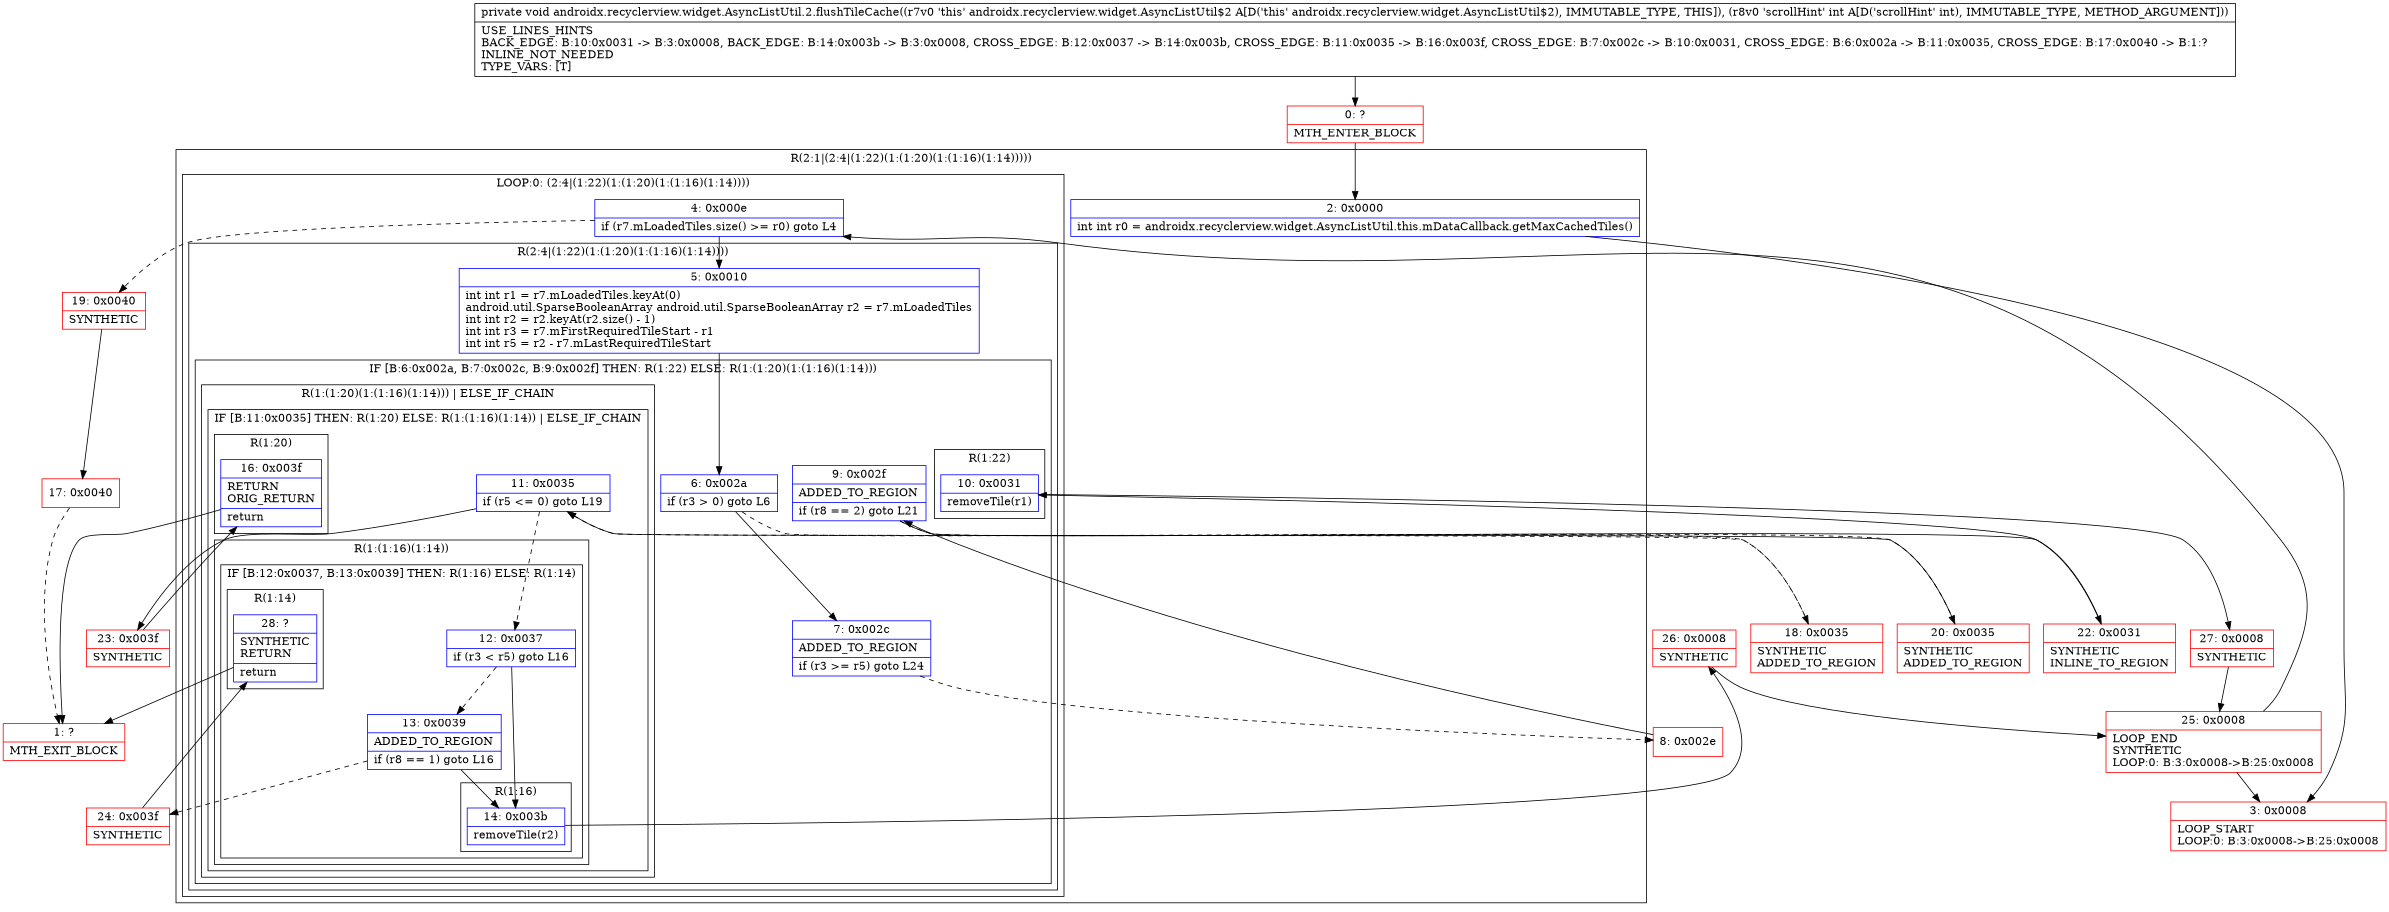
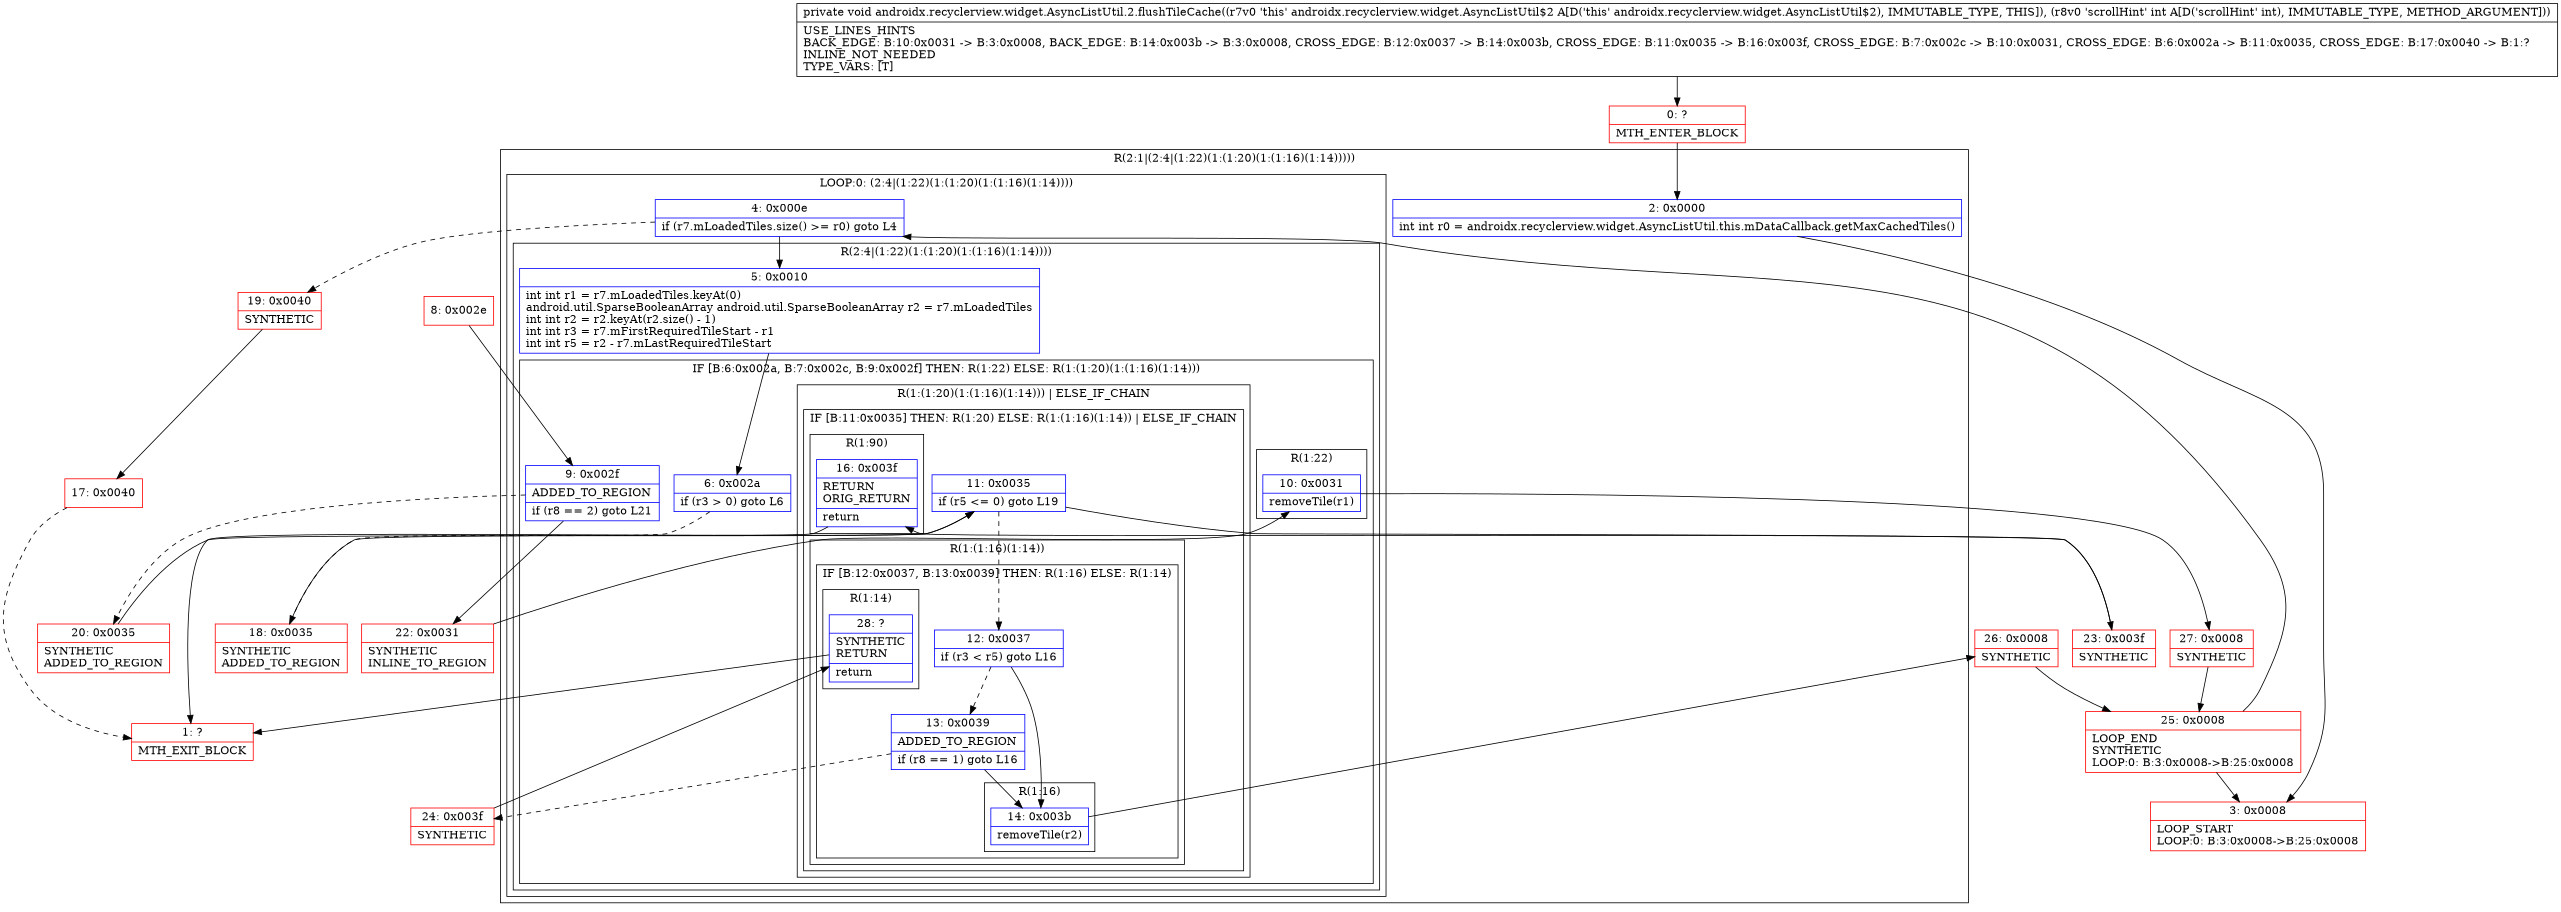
(271, 444) -> (867, 444)
(1211, 536) -> (608, 536)
(862, 648) -> none
